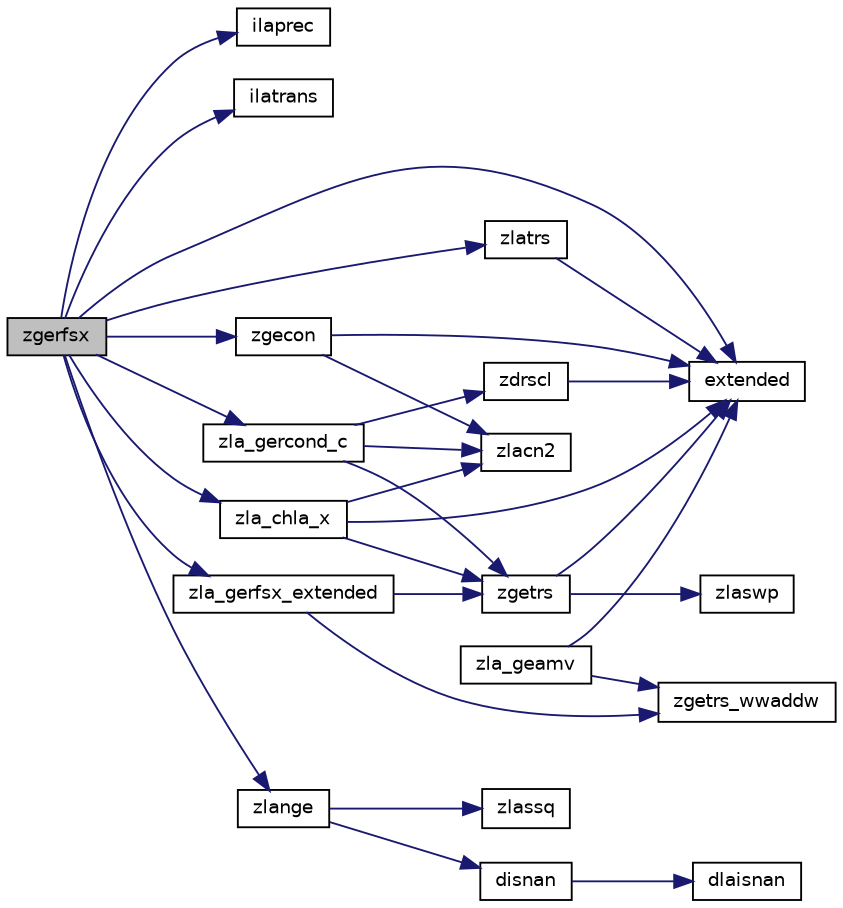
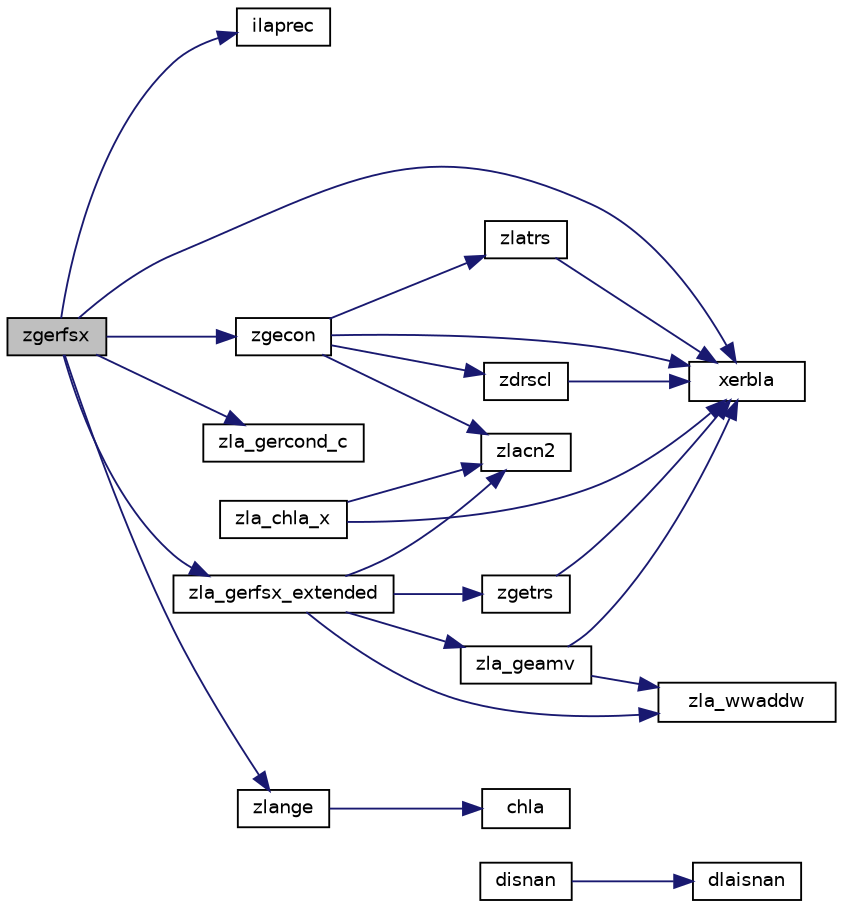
(284, 98) -> none
(285, 278) -> (398, 291)
(747, 381) -> (747, 381)
(410, 411) -> (398, 358)
(126, 434) -> none
(413, 448) -> (423, 537)
(423, 504) -> none
(403, 556) -> none
(747, 594) -> none
none -> (396, 627)
(747, 702) -> (747, 702)
(526, 809) -> (526, 809)
(396, 842) -> none
